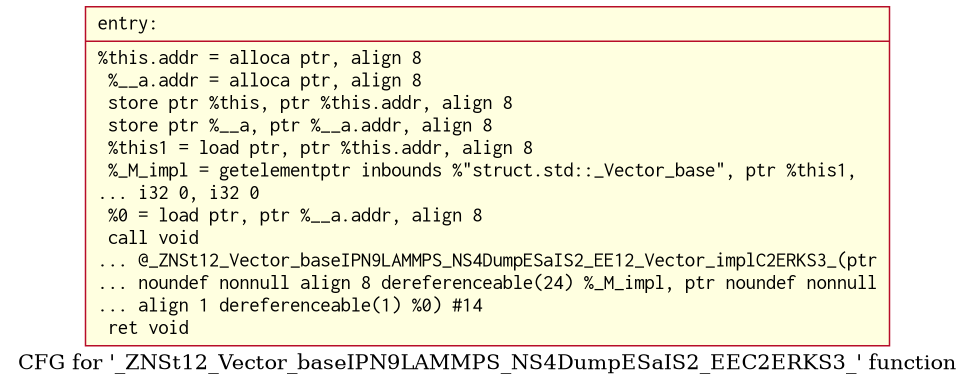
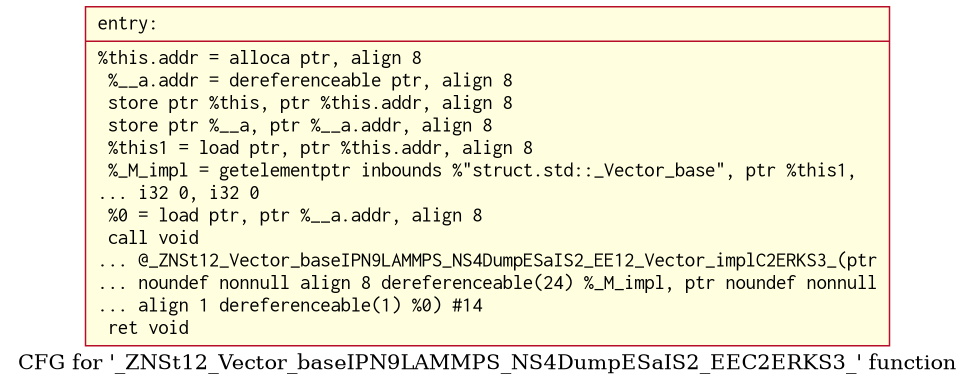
(260, 80) -> (305, 80)
